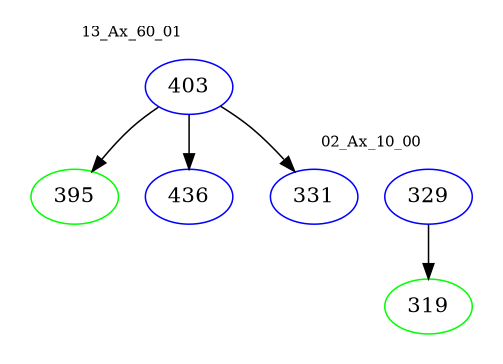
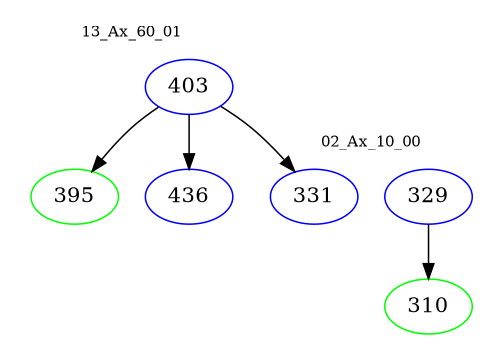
(429, 307) -> (429, 307)
